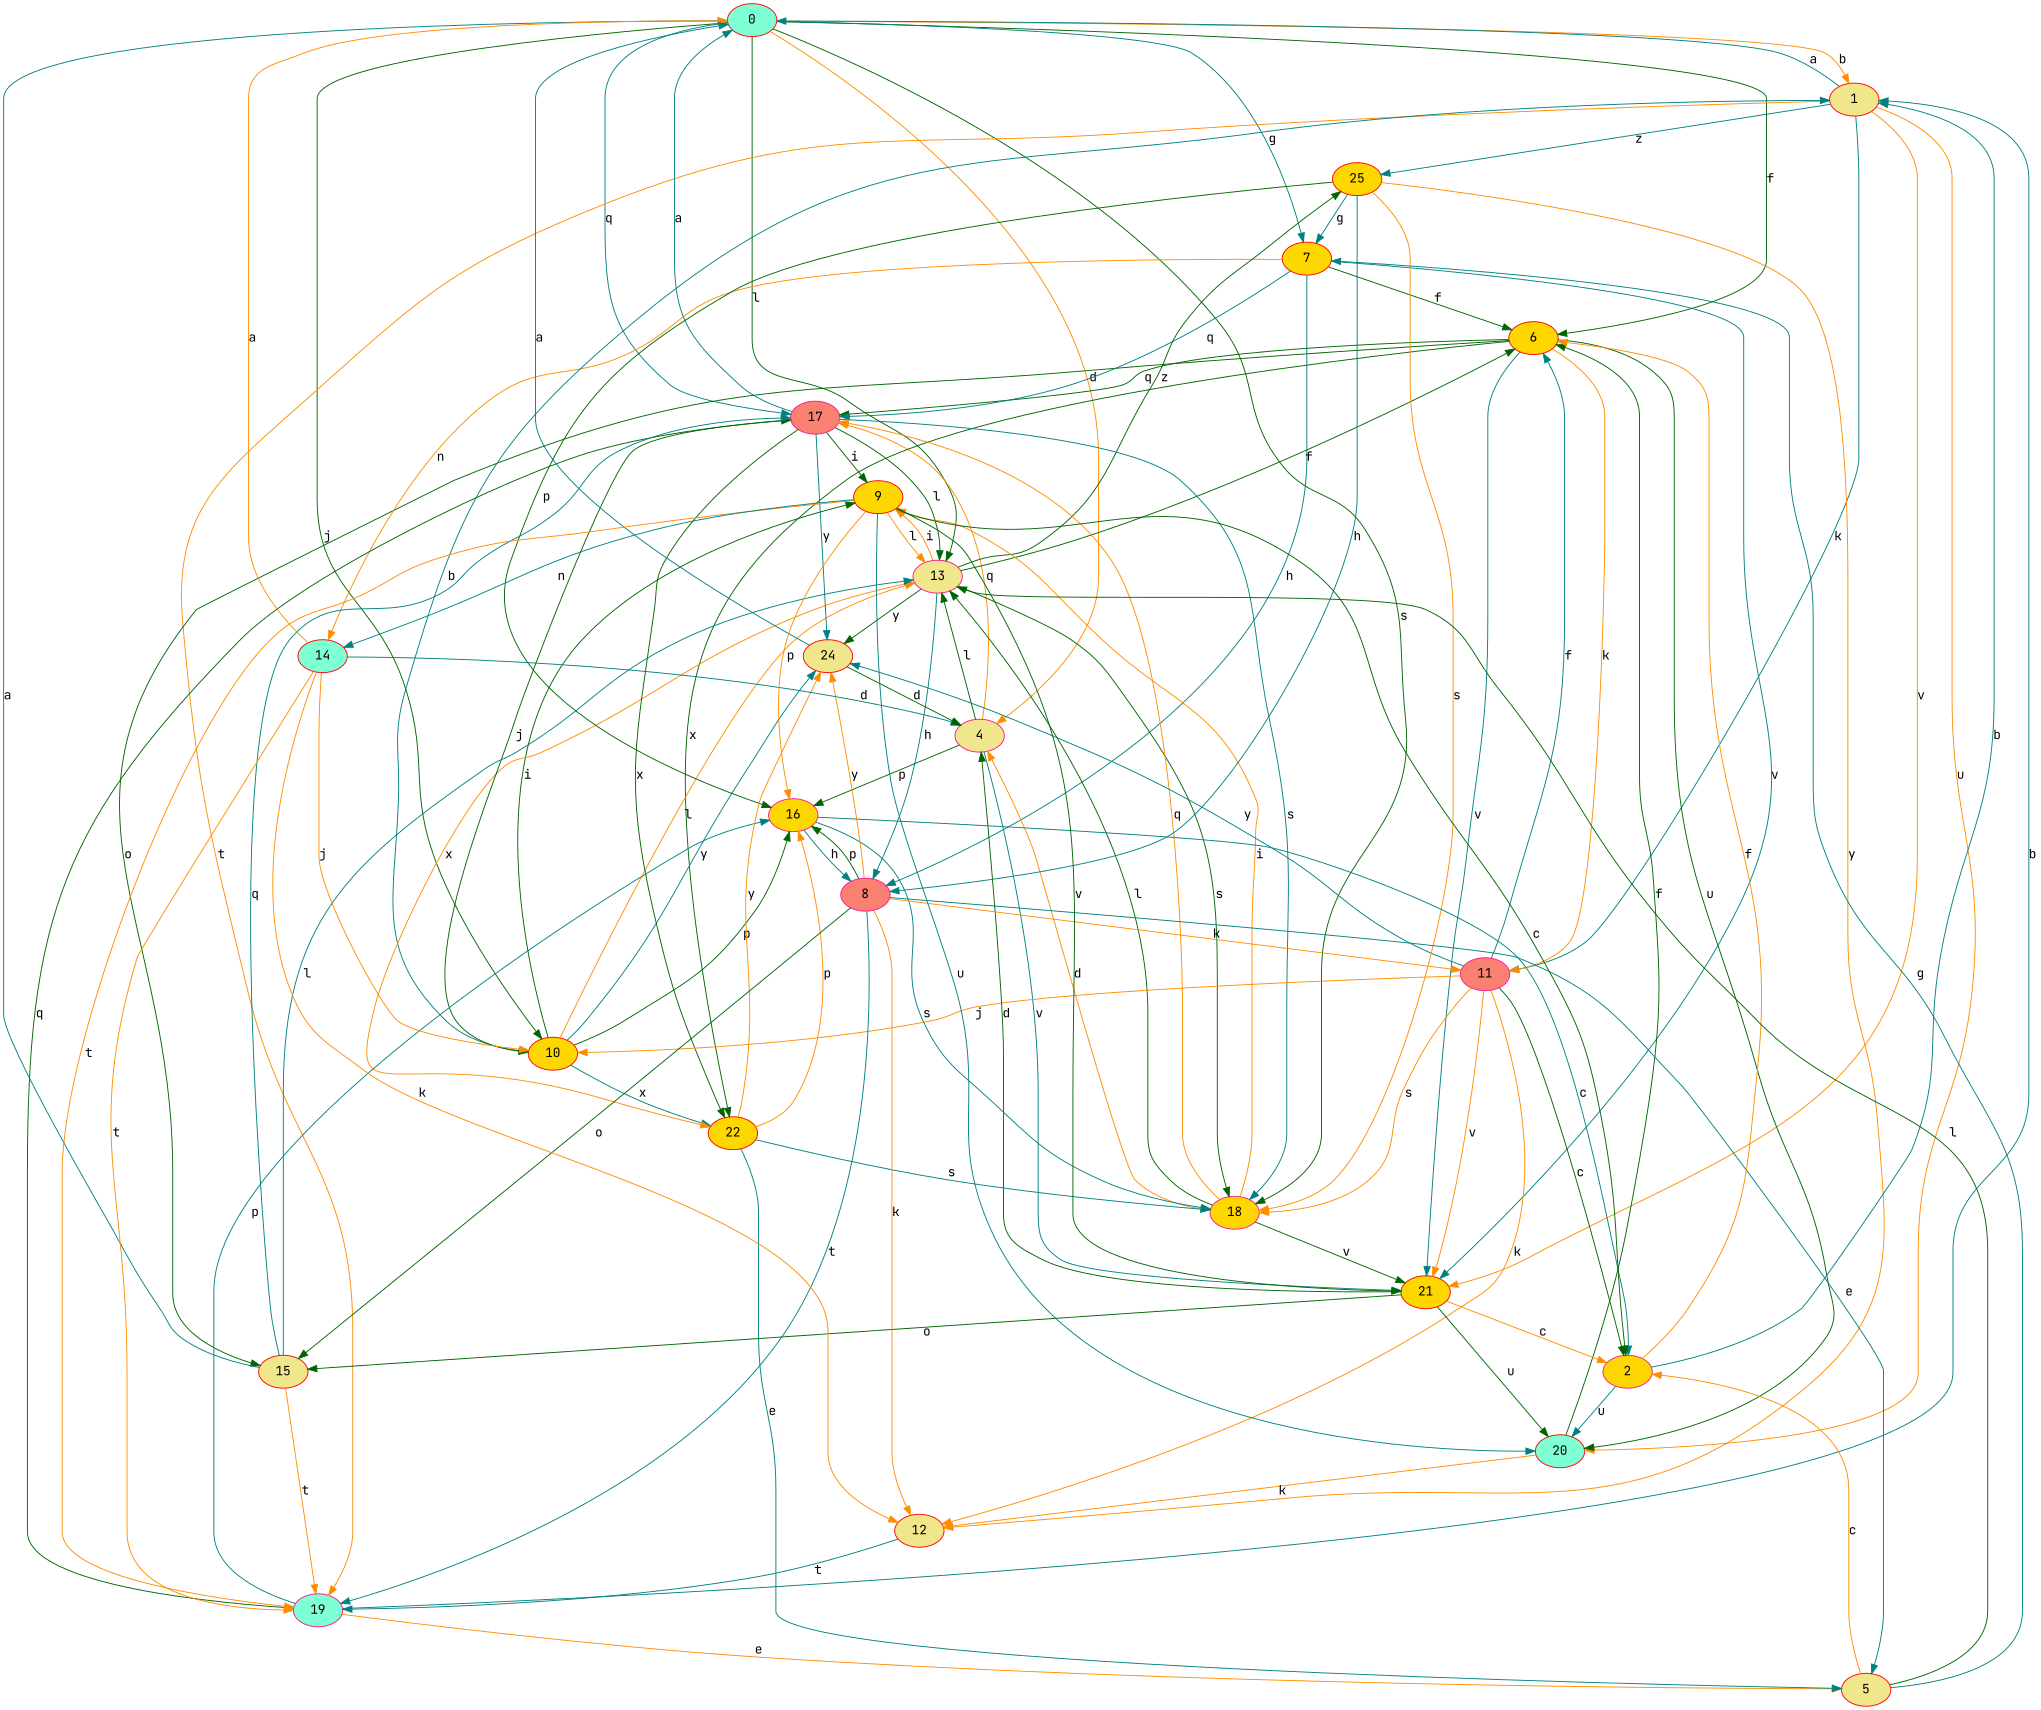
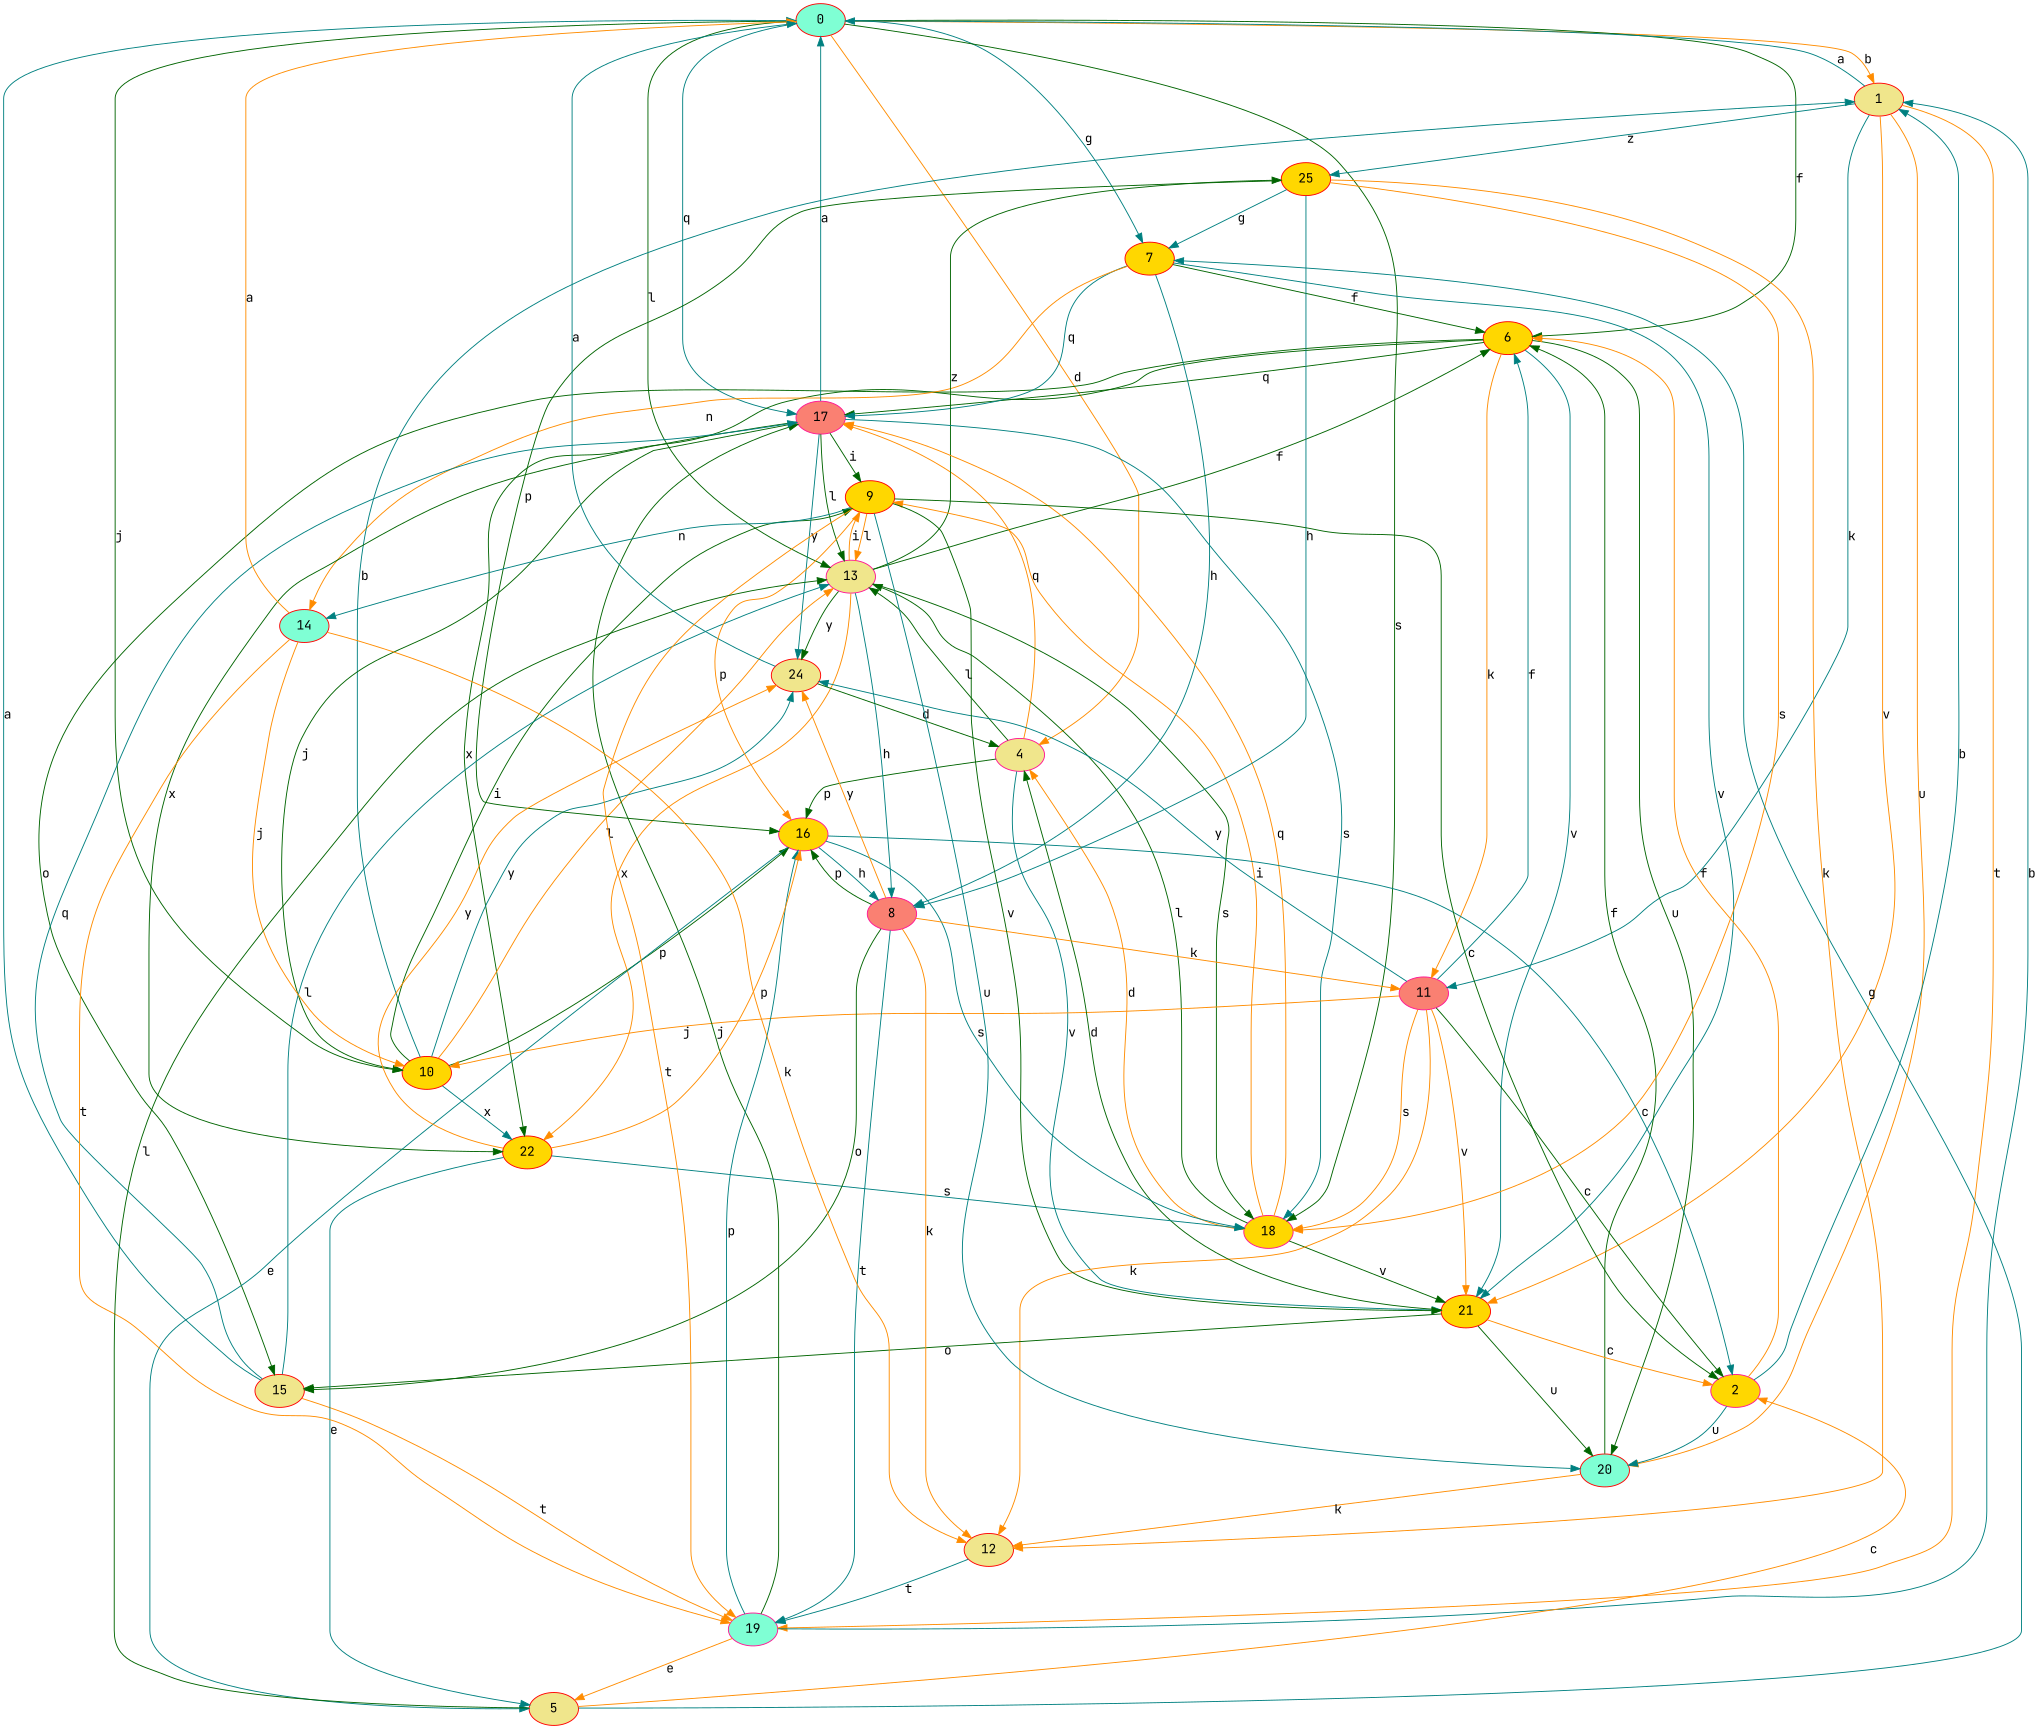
(651, 672) -> none
(1852, 855) -> (1826, 874)
(40, 1014) -> (721, 1033)
(1614, 1015) -> (207, 1307)
